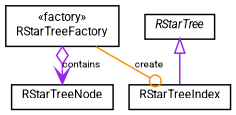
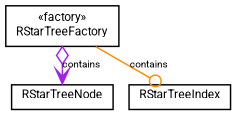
(180, 26) -> none
(149, 65) -> (149, 65)
